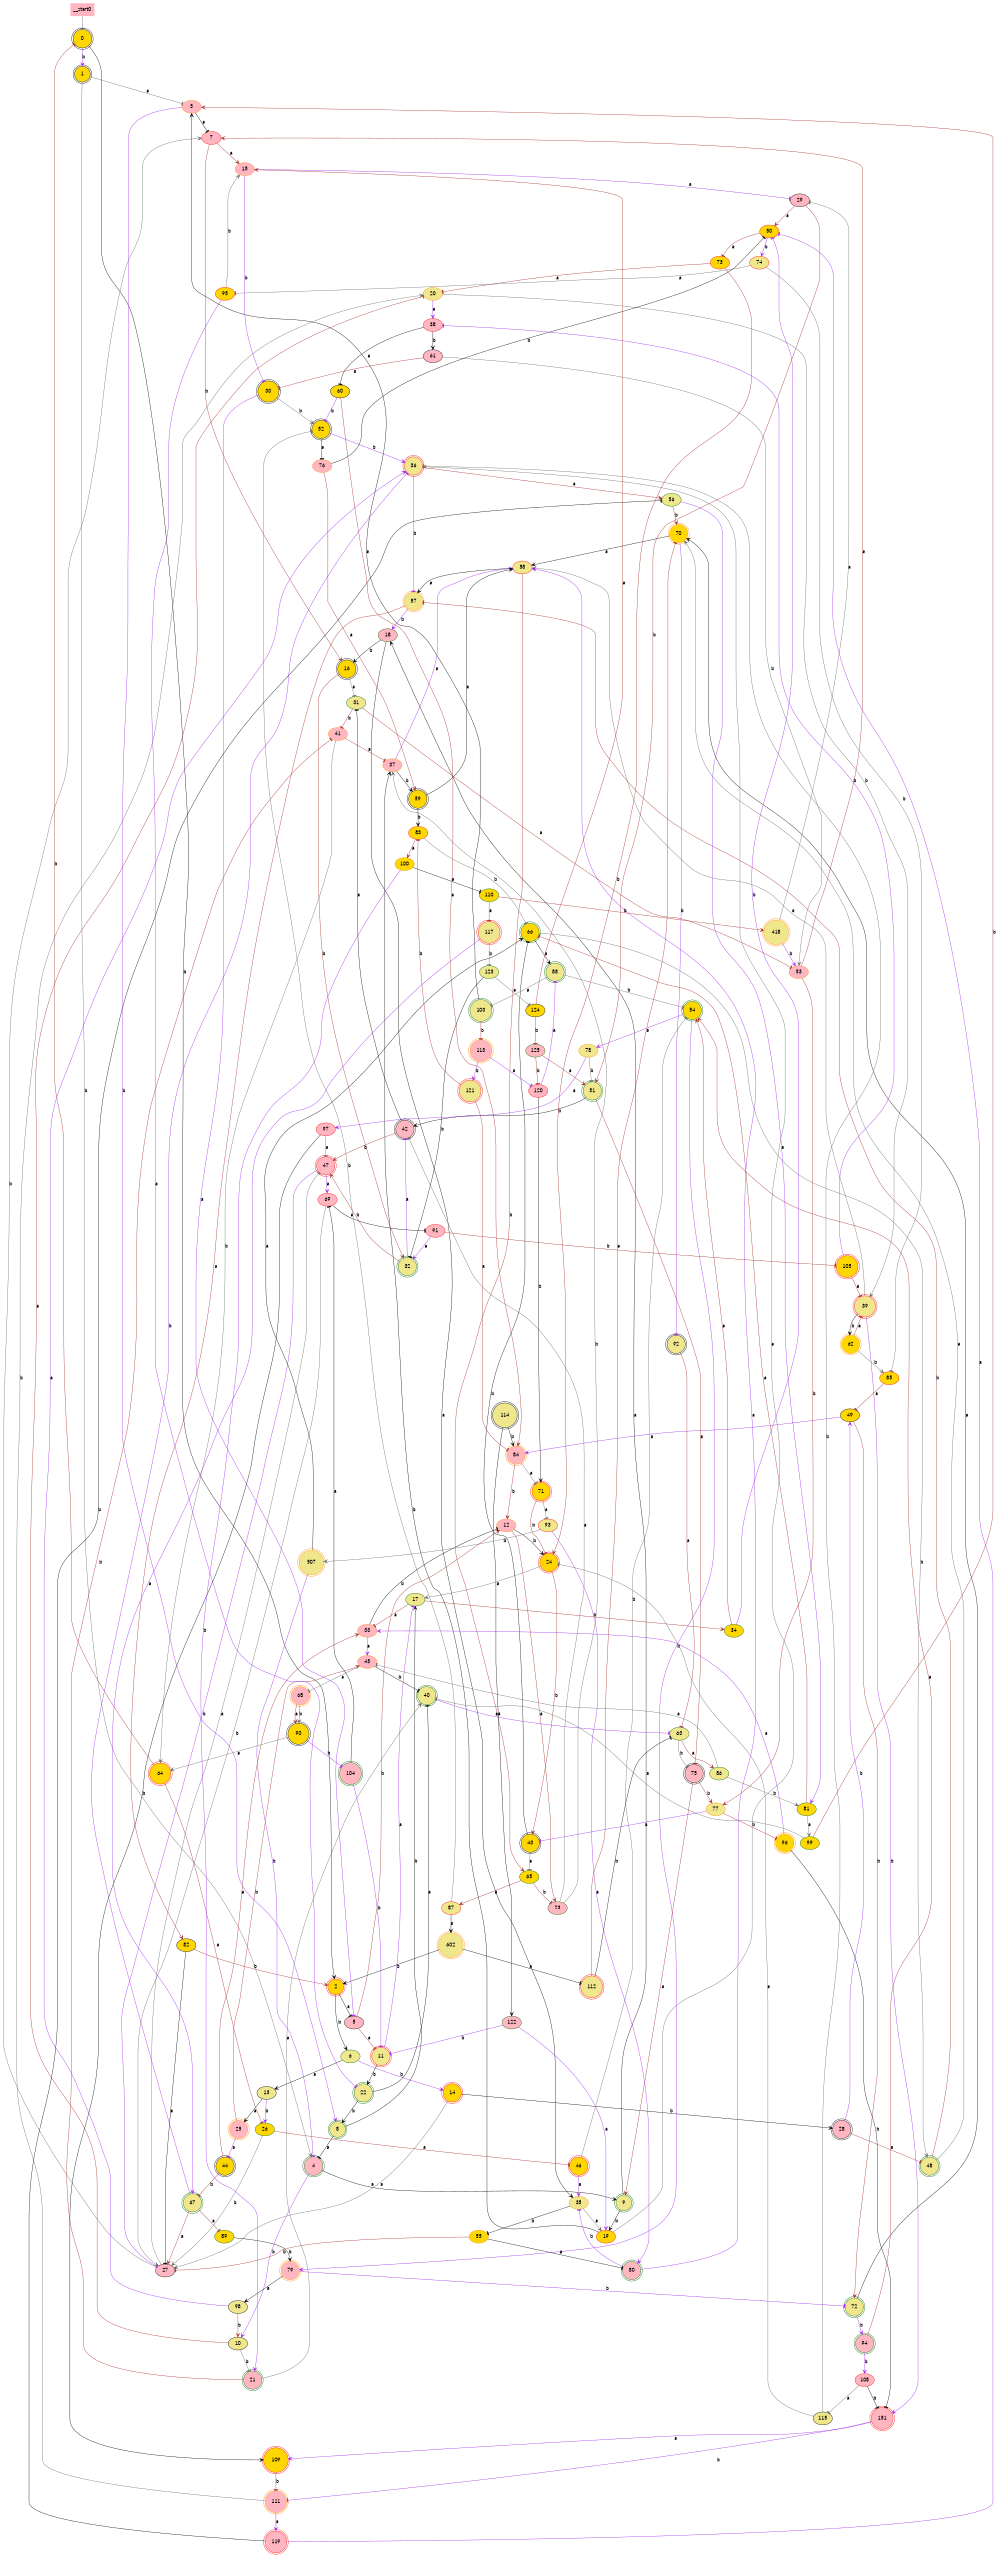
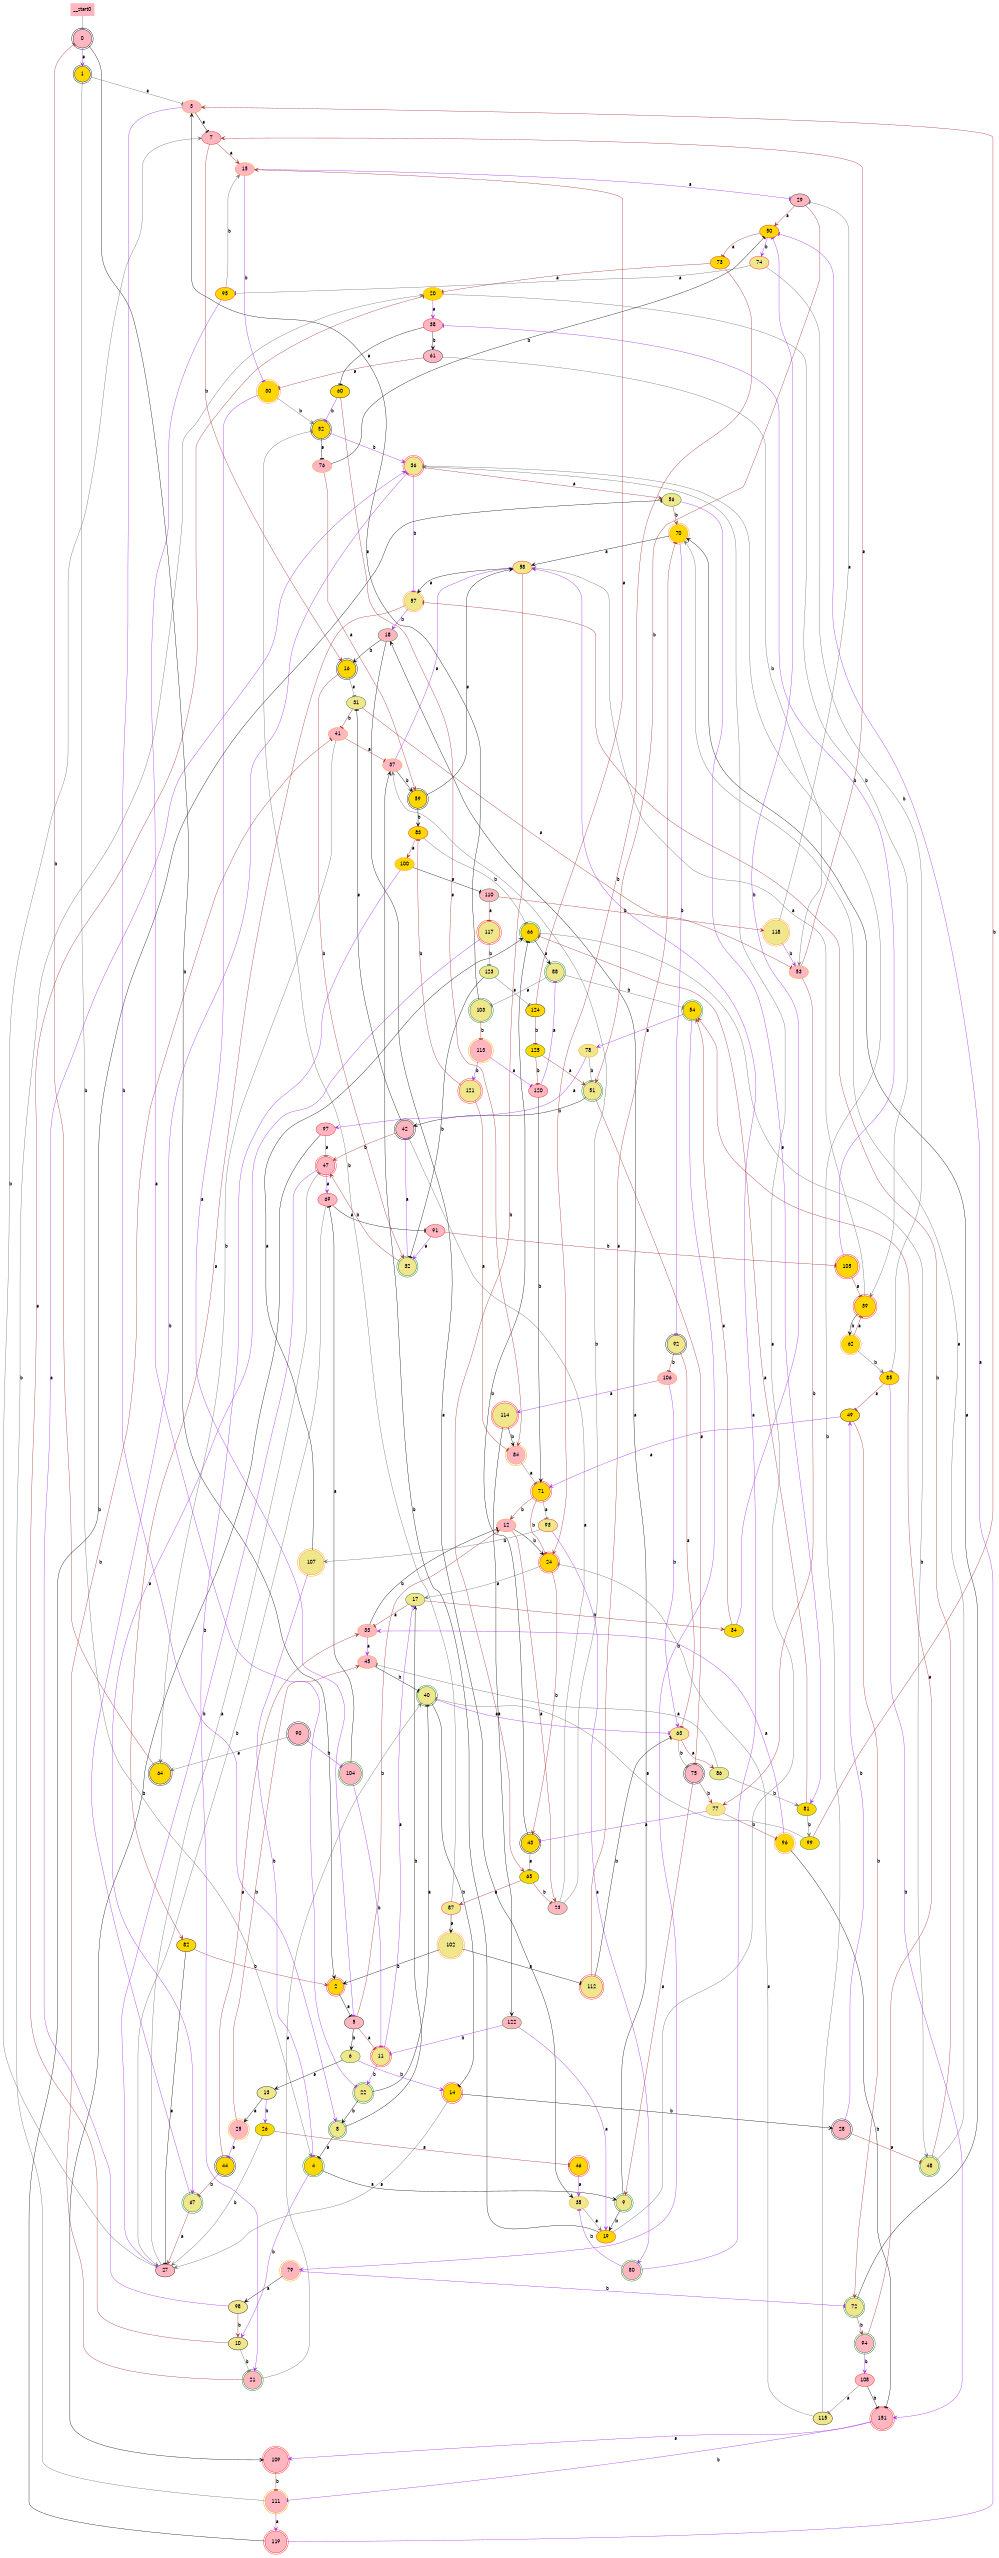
(82, 39) -> (82, 39)
(84, 57) -> (84, 57)
(433, 294) -> (433, 294)
(268, 391) -> (268, 391)
(489, 895) -> (489, 895)
(776, 932) -> (776, 932)
(535, 1051) -> (535, 1051)
(865, 1306) -> (865, 1306)
none -> (667, 1378)
(505, 1415) -> (505, 1415)
(684, 1431) -> (692, 1434)
(511, 1490) -> (522, 1506)
(311, 1562) -> (311, 1562)
(632, 1587) -> none
(300, 1696) -> none
(298, 1734) -> (298, 1734)
(679, 1734) -> (679, 1734)
(160, 1774) -> (160, 1774)
(809, 1825) -> (809, 1825)
(891, 1869) -> (905, 1926)
none -> (462, 1894)
(451, 1945) -> (451, 1945)
(216, 1951) -> none
(337, 2022) -> (352, 2038)
(373, 2073) -> (373, 2073)
(314, 2166) -> (314, 2166)
(224, 2237) -> none
(479, 2237) -> none
(859, 2324) -> (859, 2324)
(276, 2460) -> (276, 2460)
